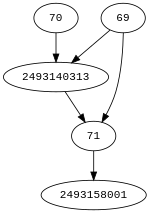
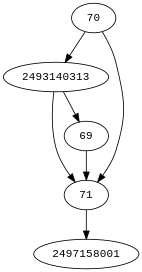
(94, 44) -> (69, 103)
none -> (123, 104)
(94, 195) -> (86, 254)
